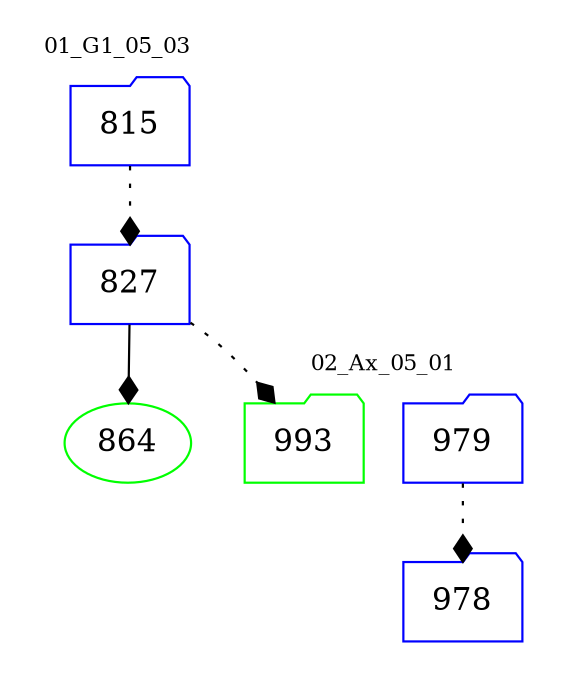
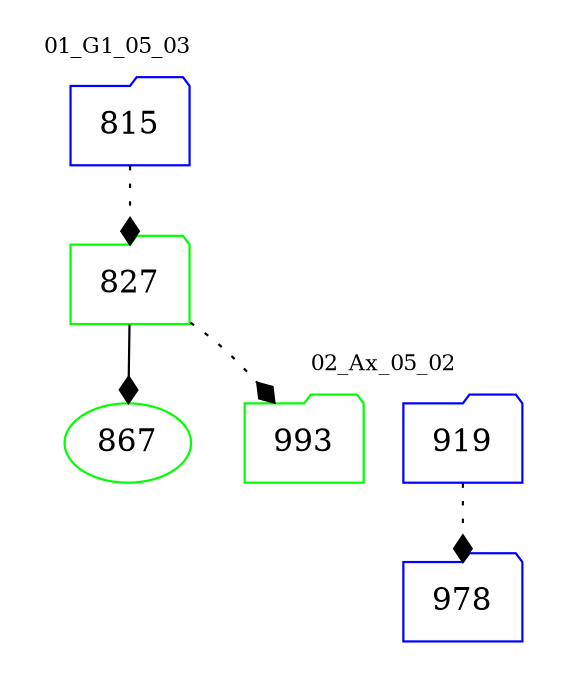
(130, 284) -> (130, 284)
(384, 365) -> (384, 365)
(128, 443) -> (128, 443)
(463, 443) -> (463, 443)
